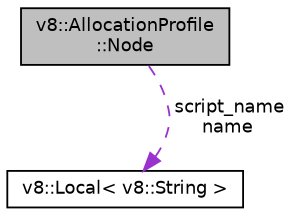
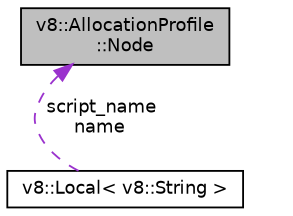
(169, 110) -> (37, 130)
